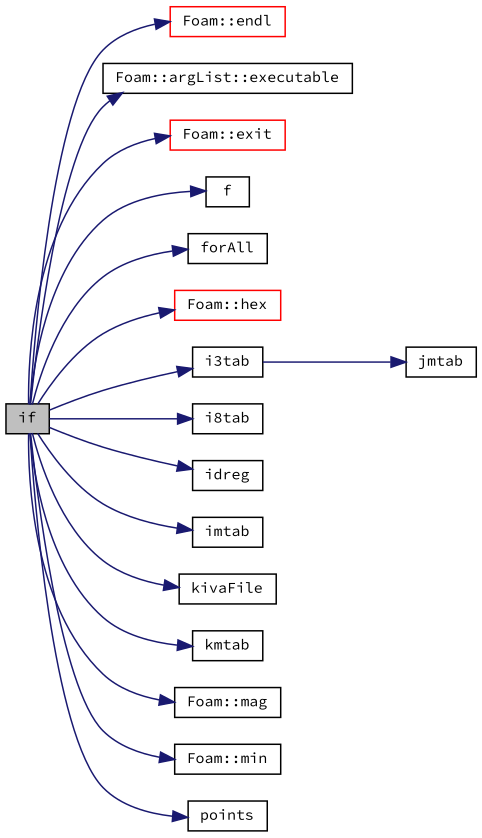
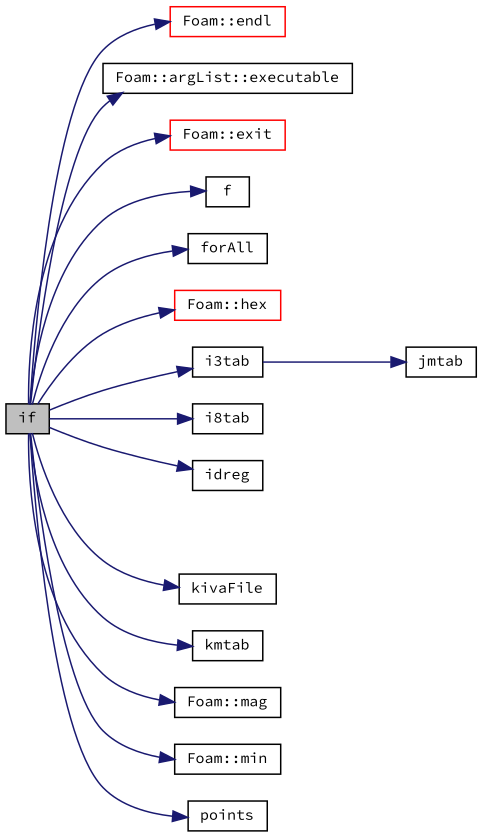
(228, 532) -> none
